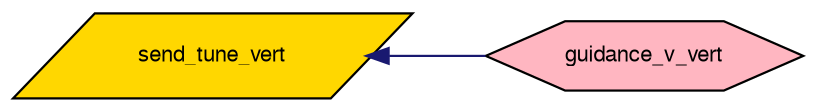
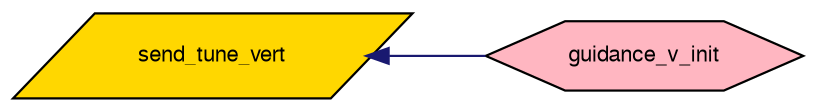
(644, 56) -> (644, 56)
